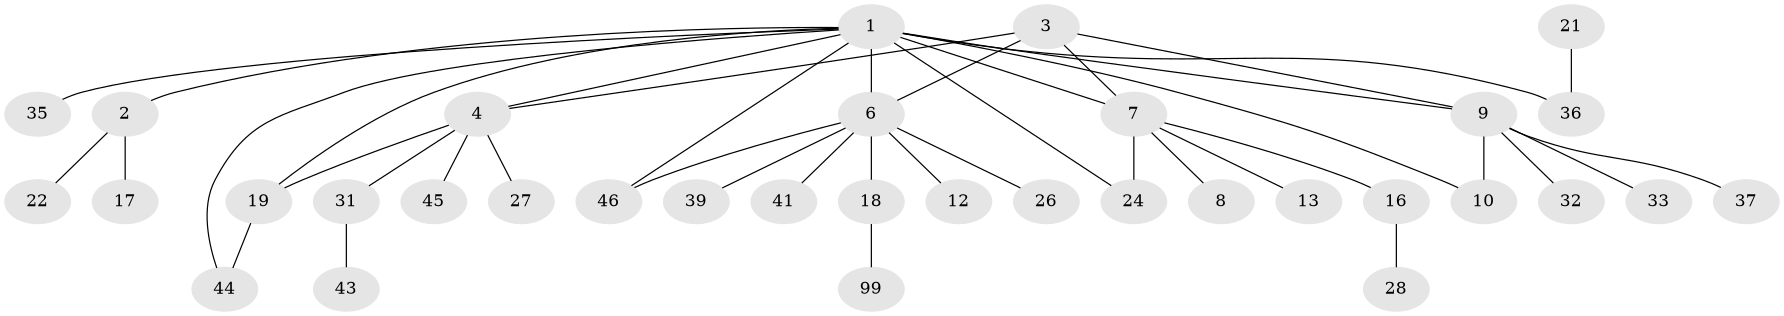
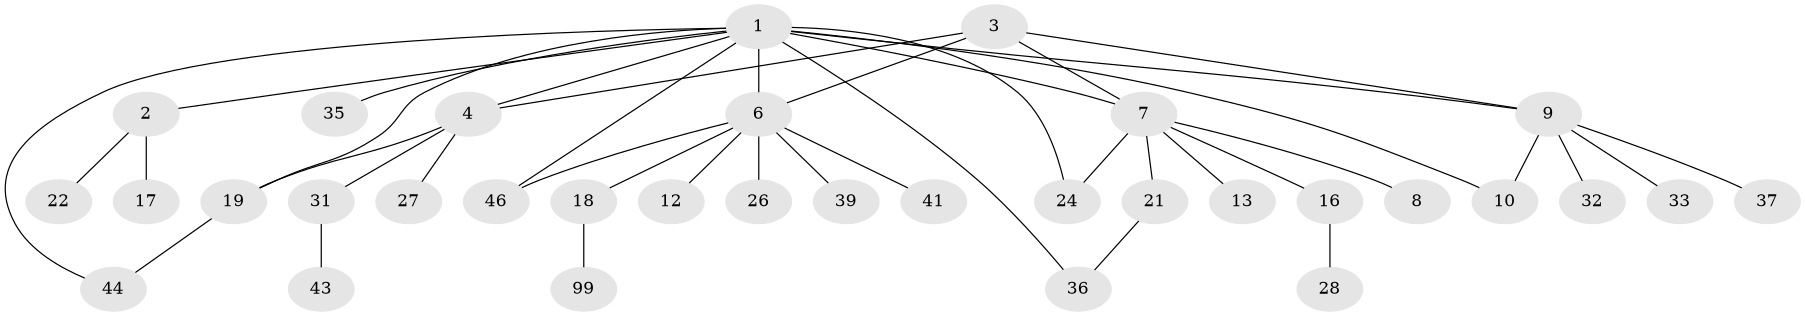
none -> (1149, 158)
(434, 202) -> none
